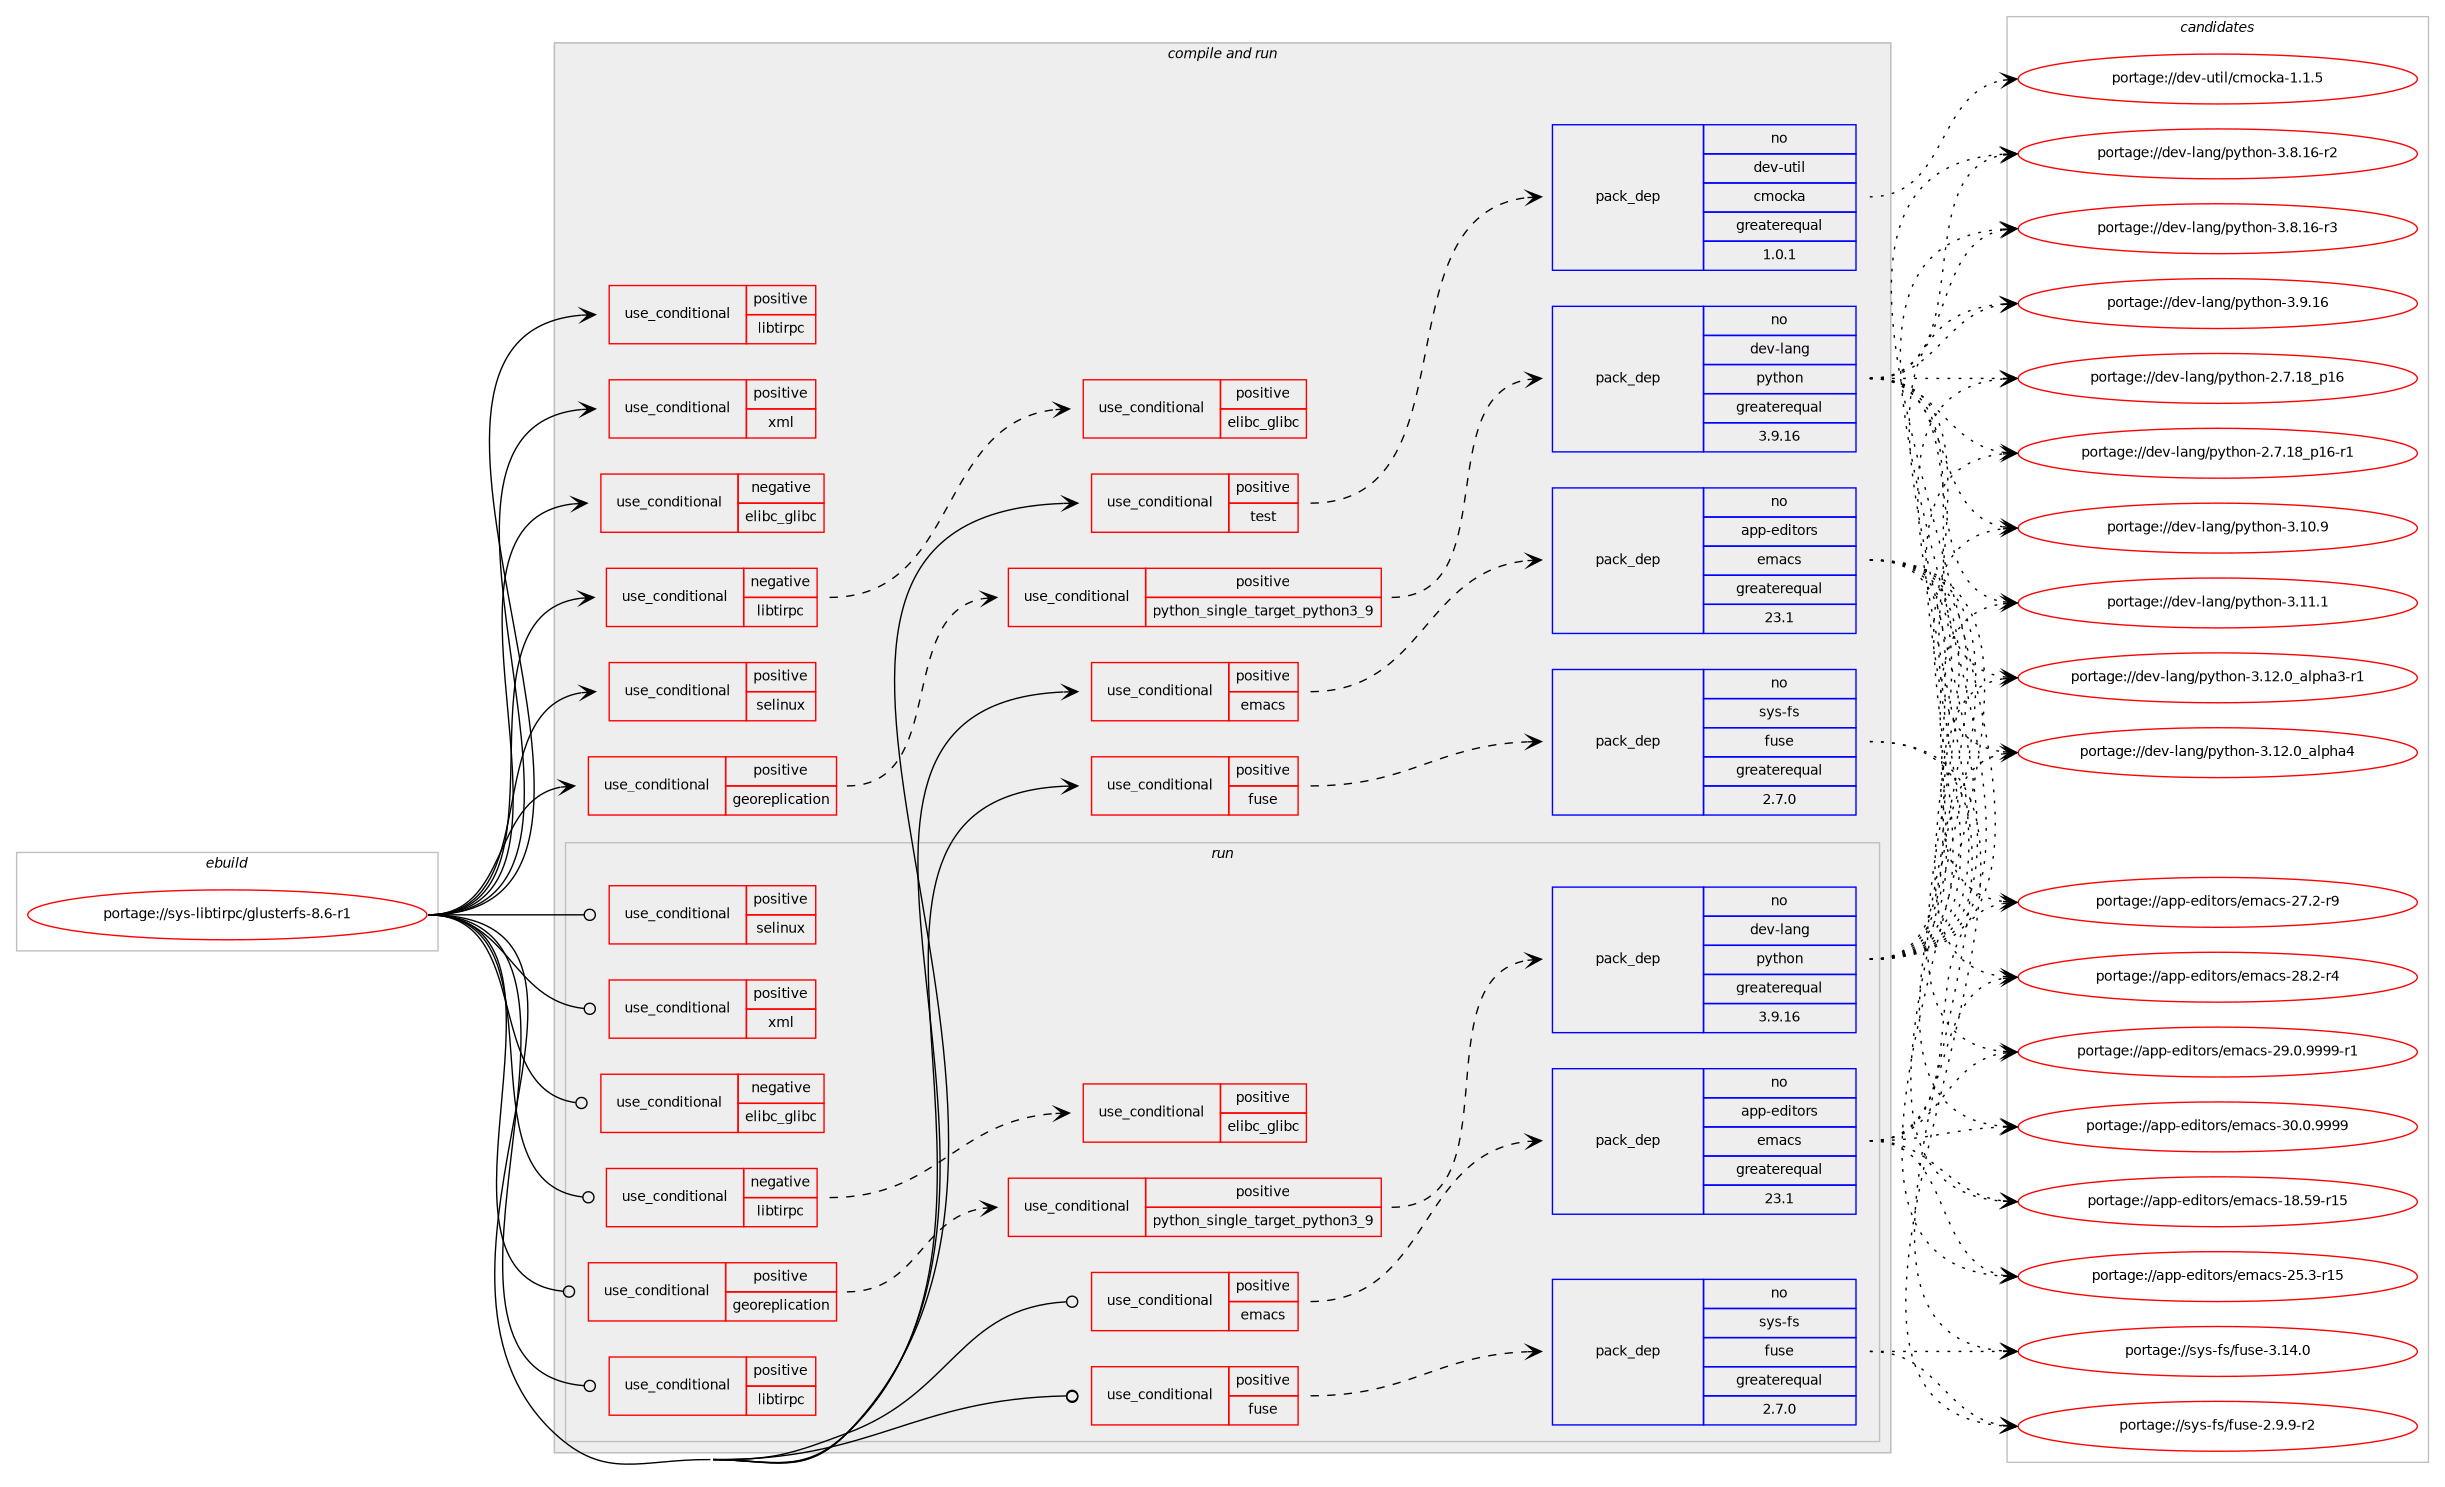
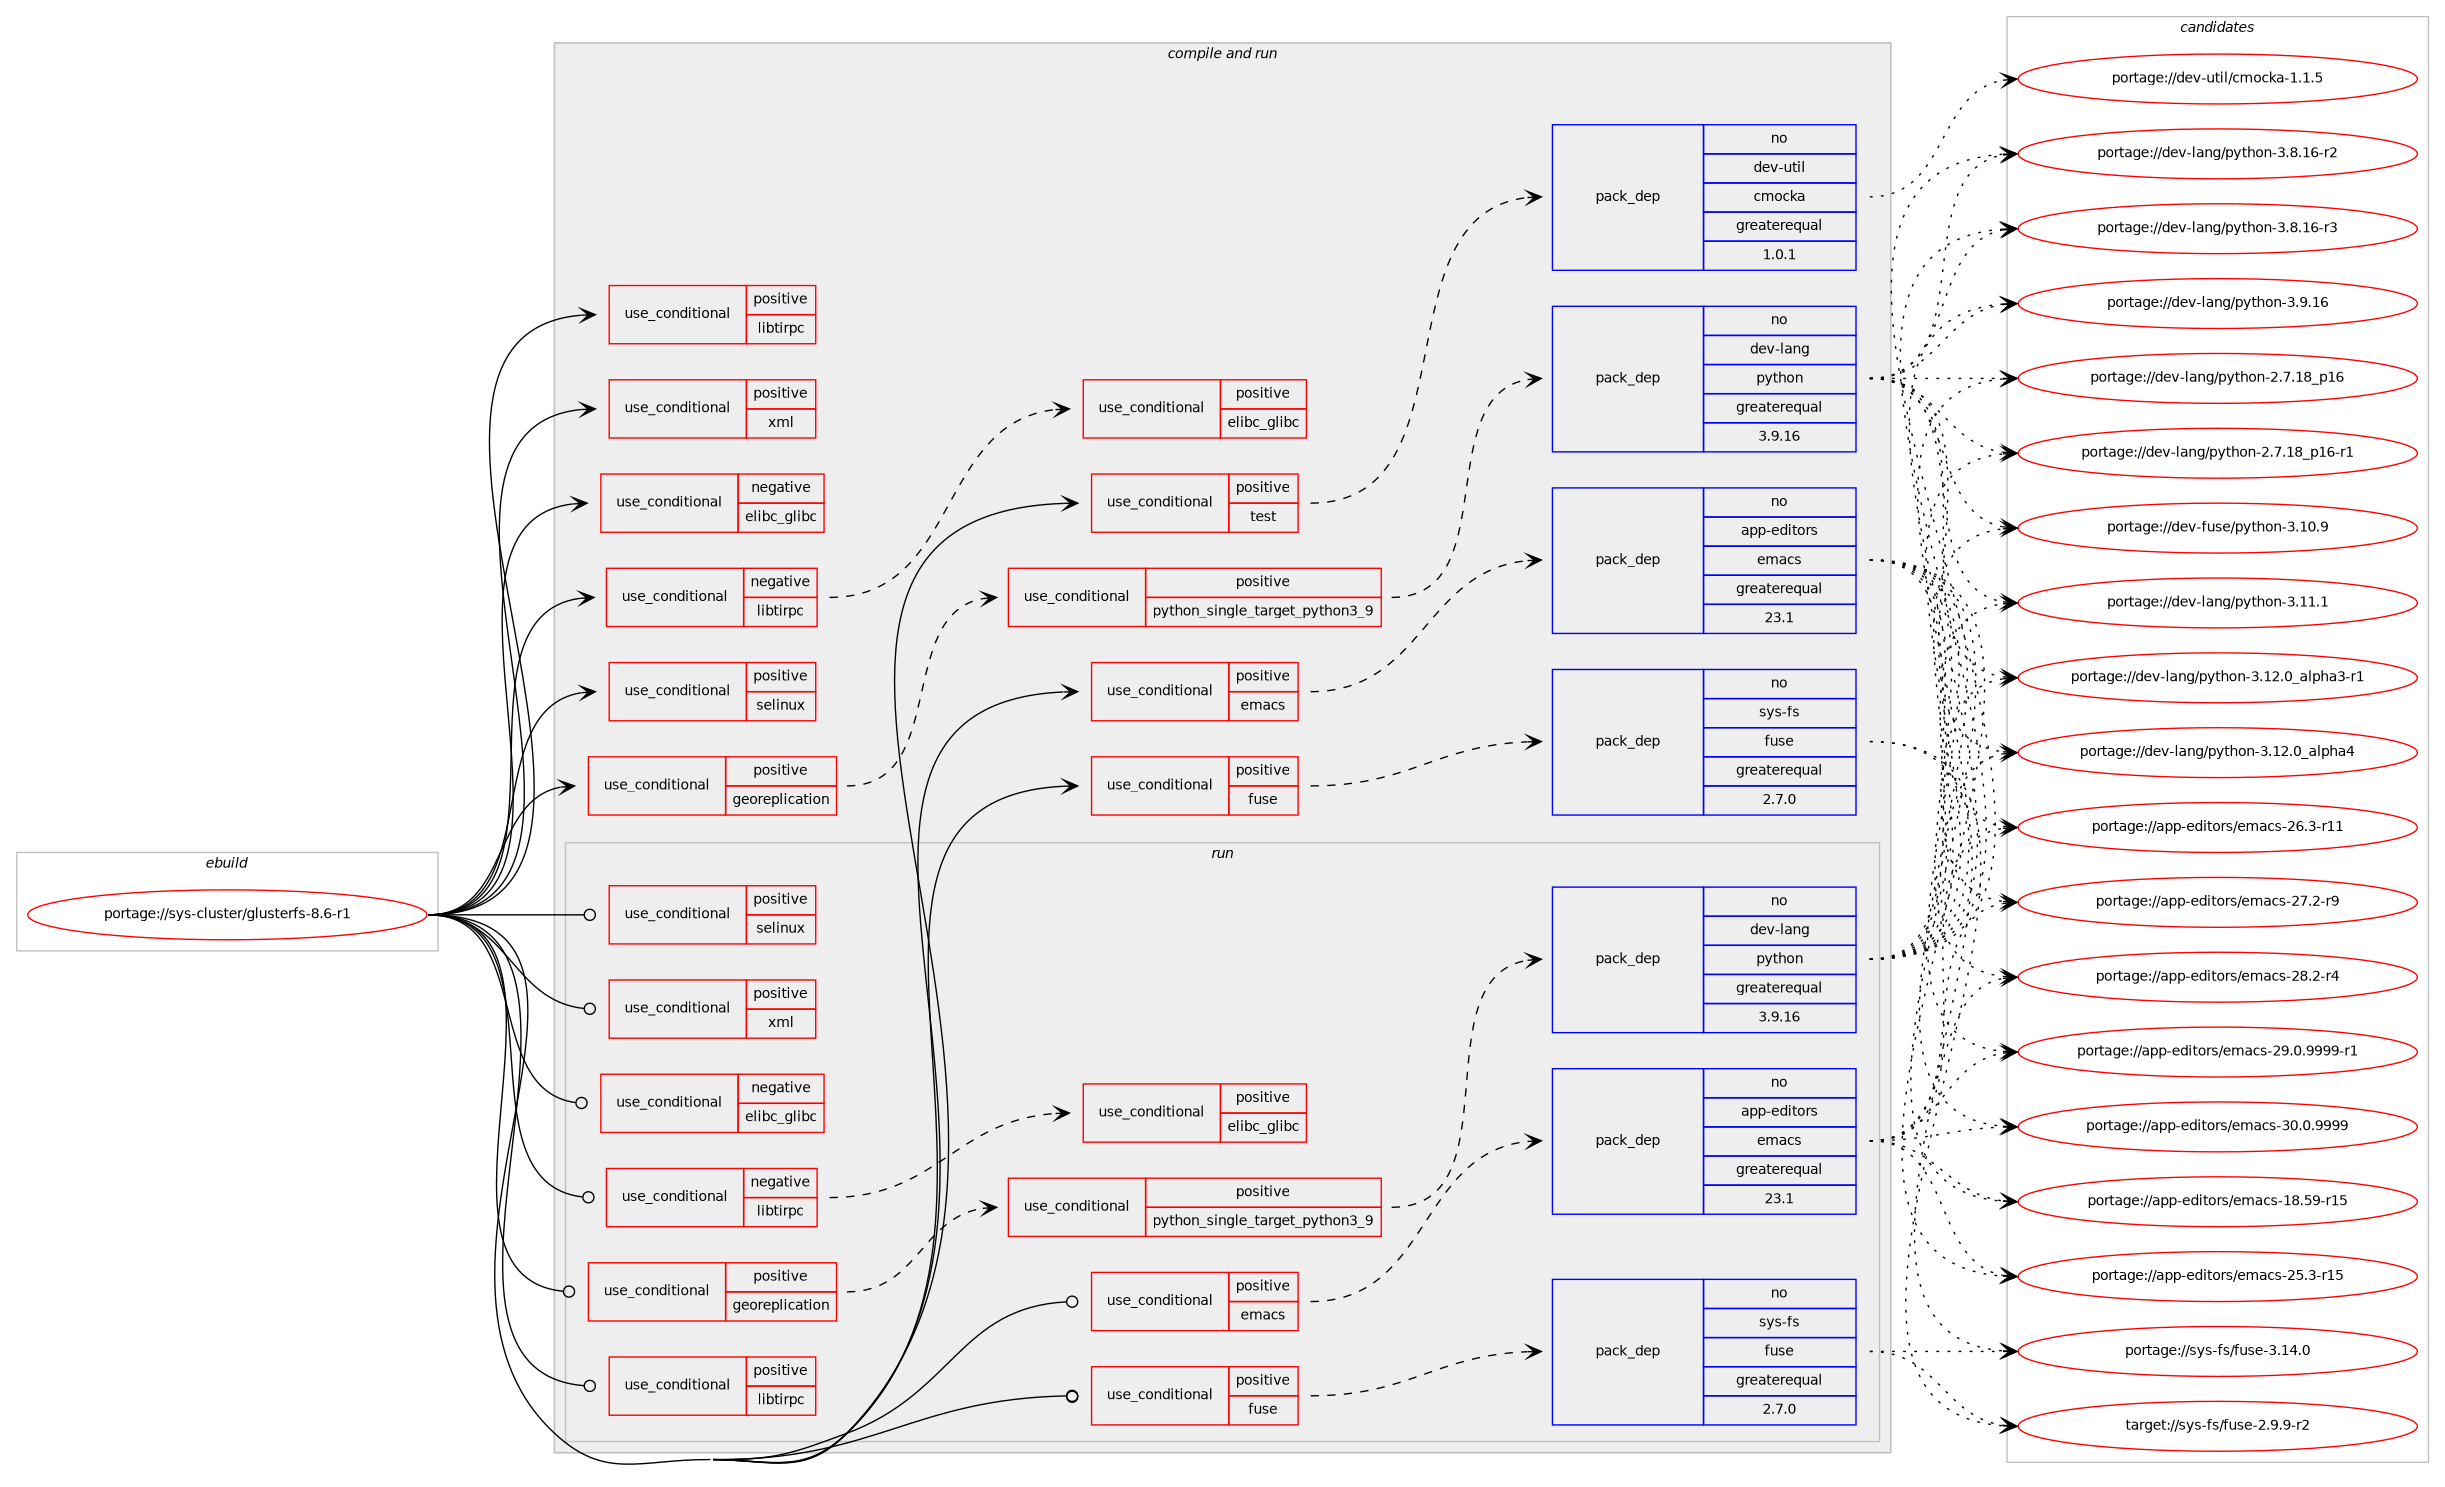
(2218, 528) -> (2218, 528)
none -> (2218, 828)
(227, 915) -> (227, 915)
(2218, 1426) -> (2218, 1426)
